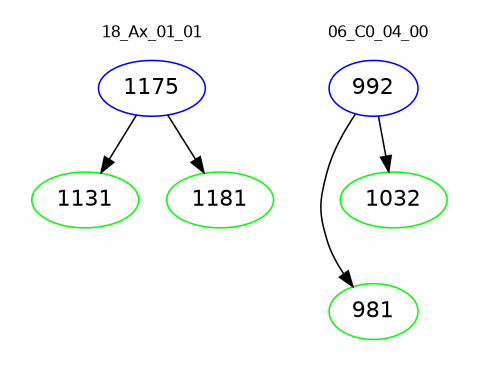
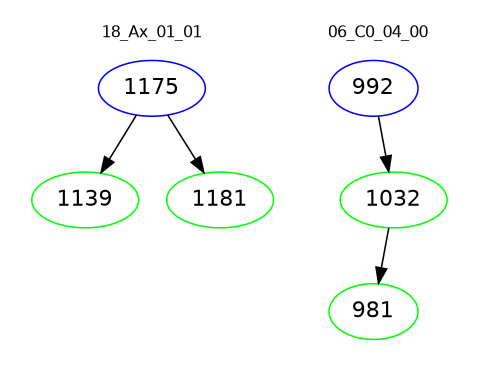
(322, 193) -> (385, 248)
(85, 200) -> (85, 200)
